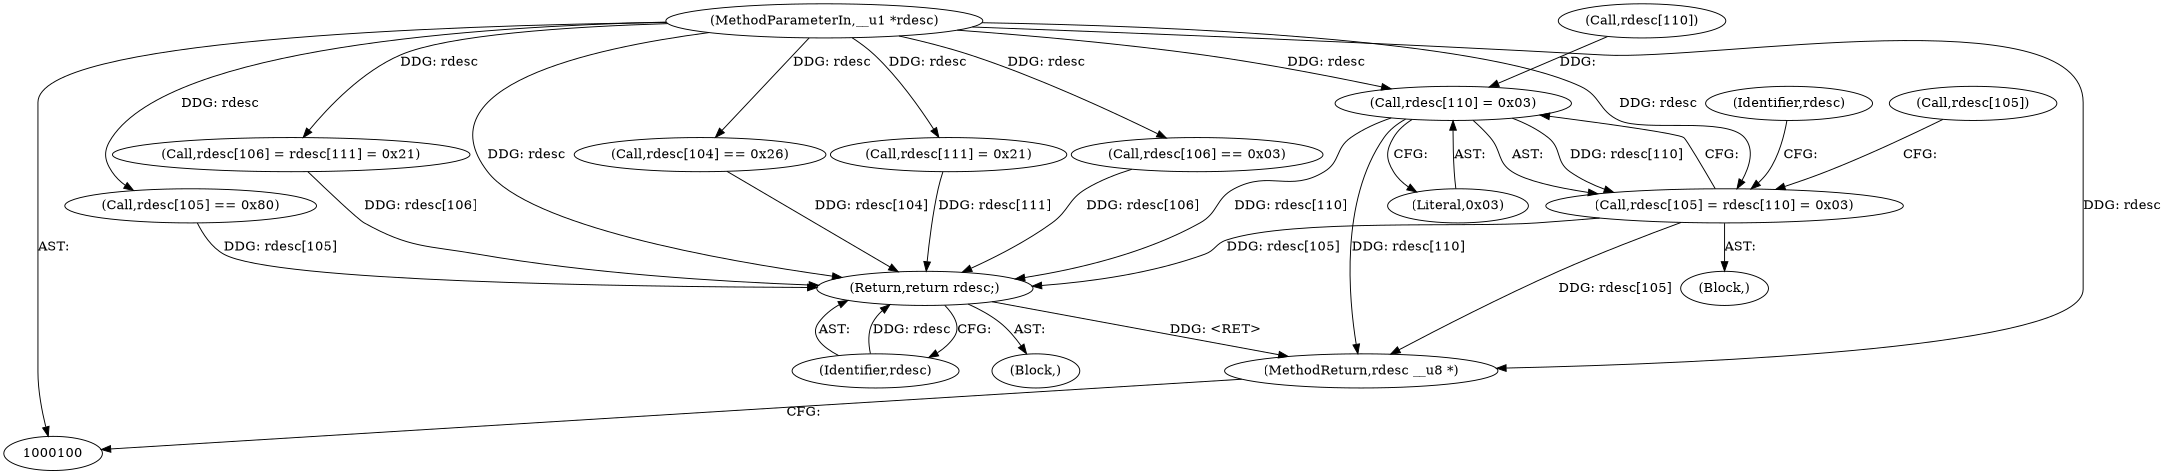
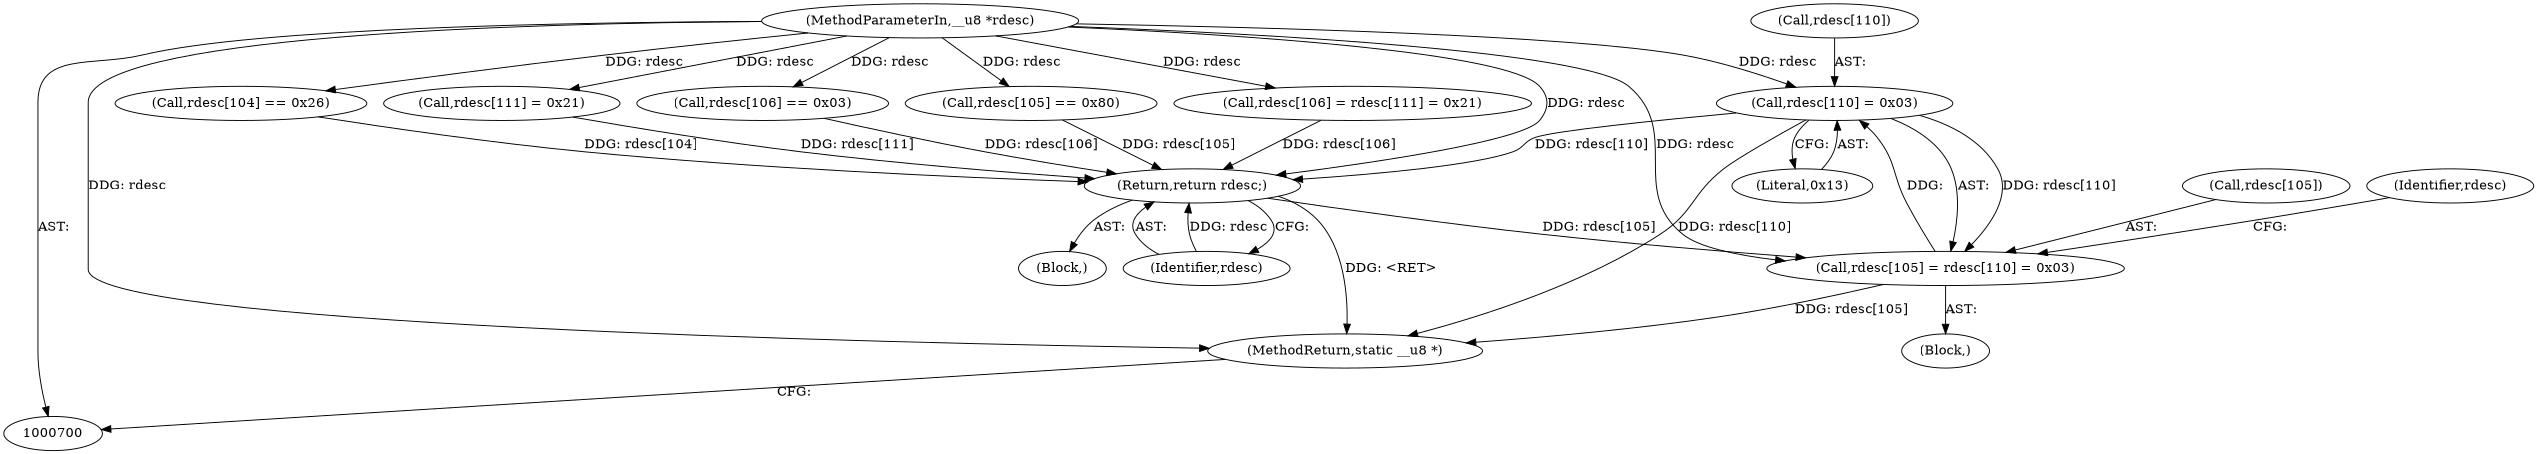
(824, 21) -> (920, 21)
(1580, 62) -> (1853, 62)
(1724, 155) -> (1927, 186)
(1922, 155) -> (2144, 227)
(1458, 206) -> (1802, 186)
(1316, 228) -> (1531, 233)
(1361, 371) -> (1345, 351)
(53, 453) -> (53, 434)
